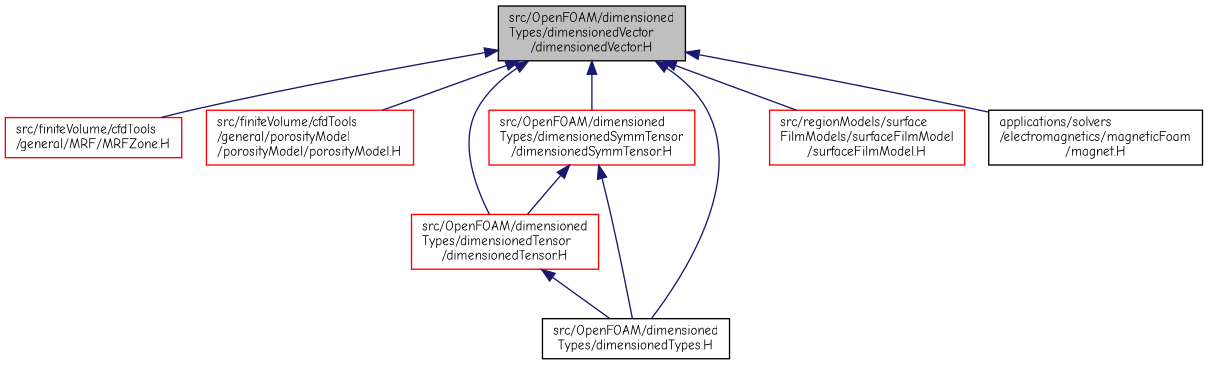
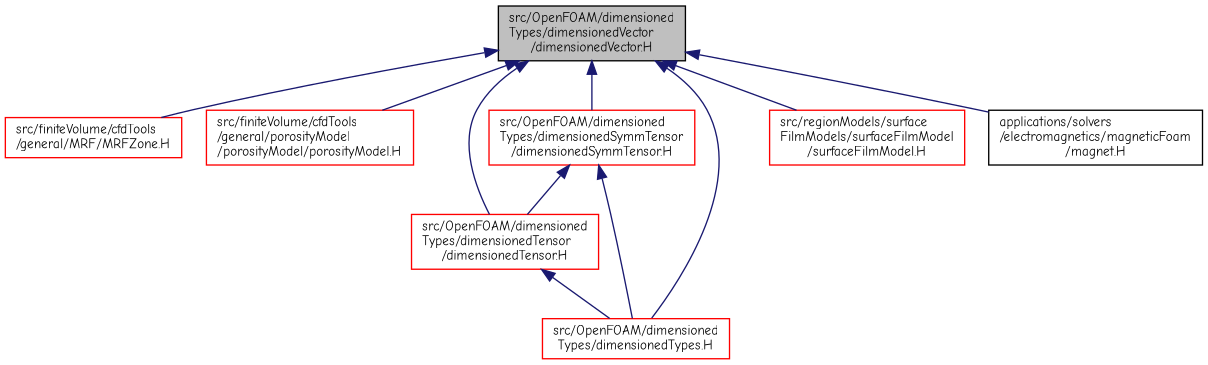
(636, 339) -> (636, 339)
